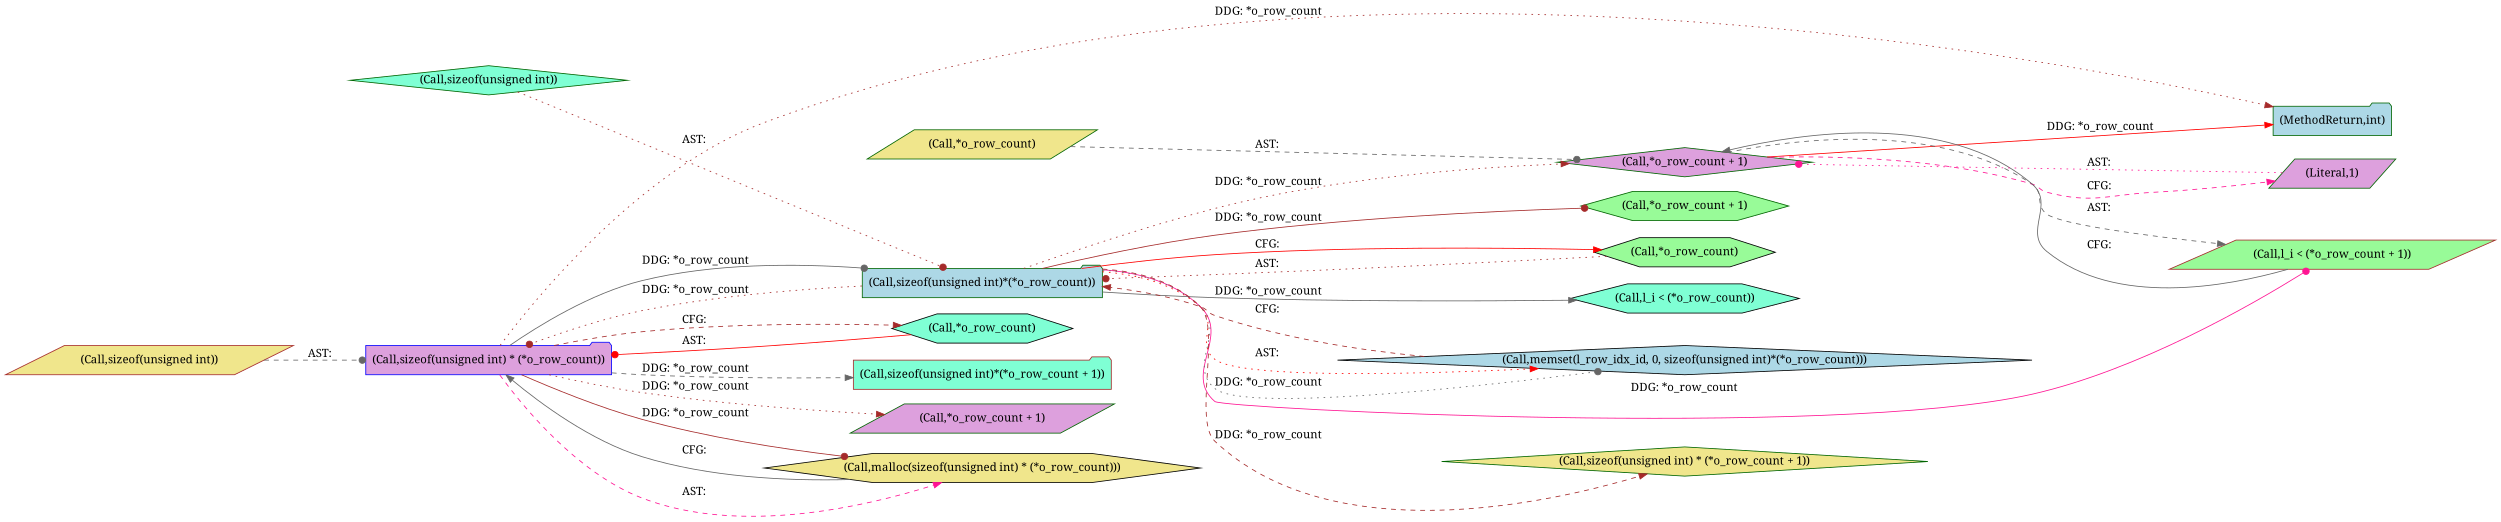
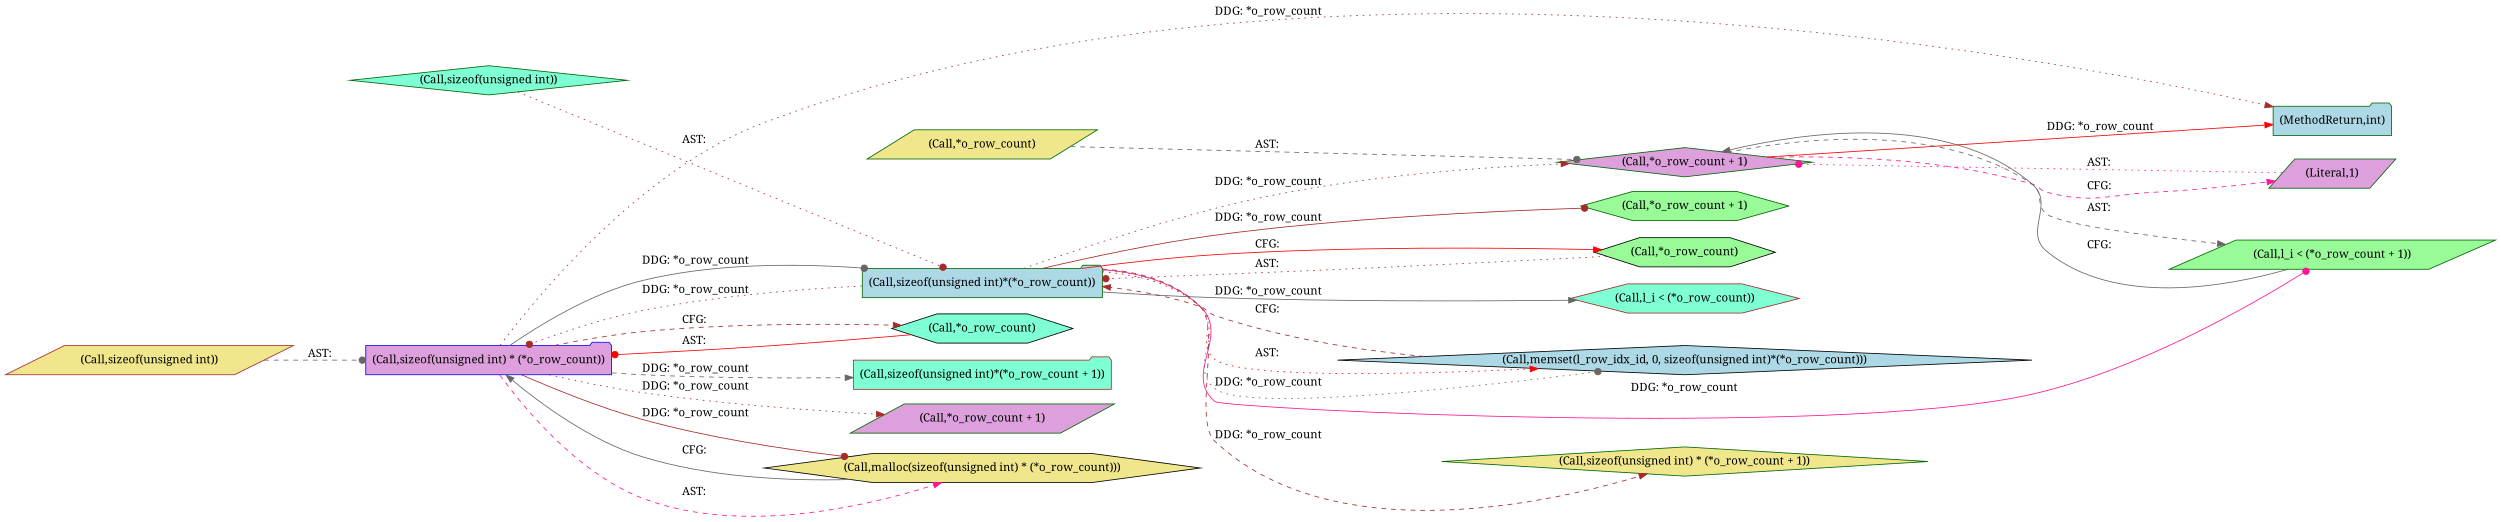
(2332, 255) -> (2332, 255)
(1685, 298) -> (1685, 298)
